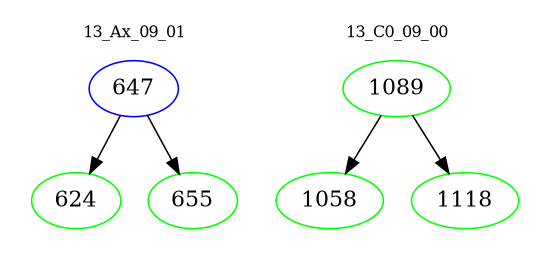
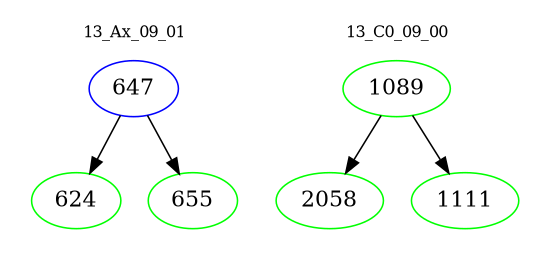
(330, 201) -> (330, 201)
(465, 201) -> (465, 201)
